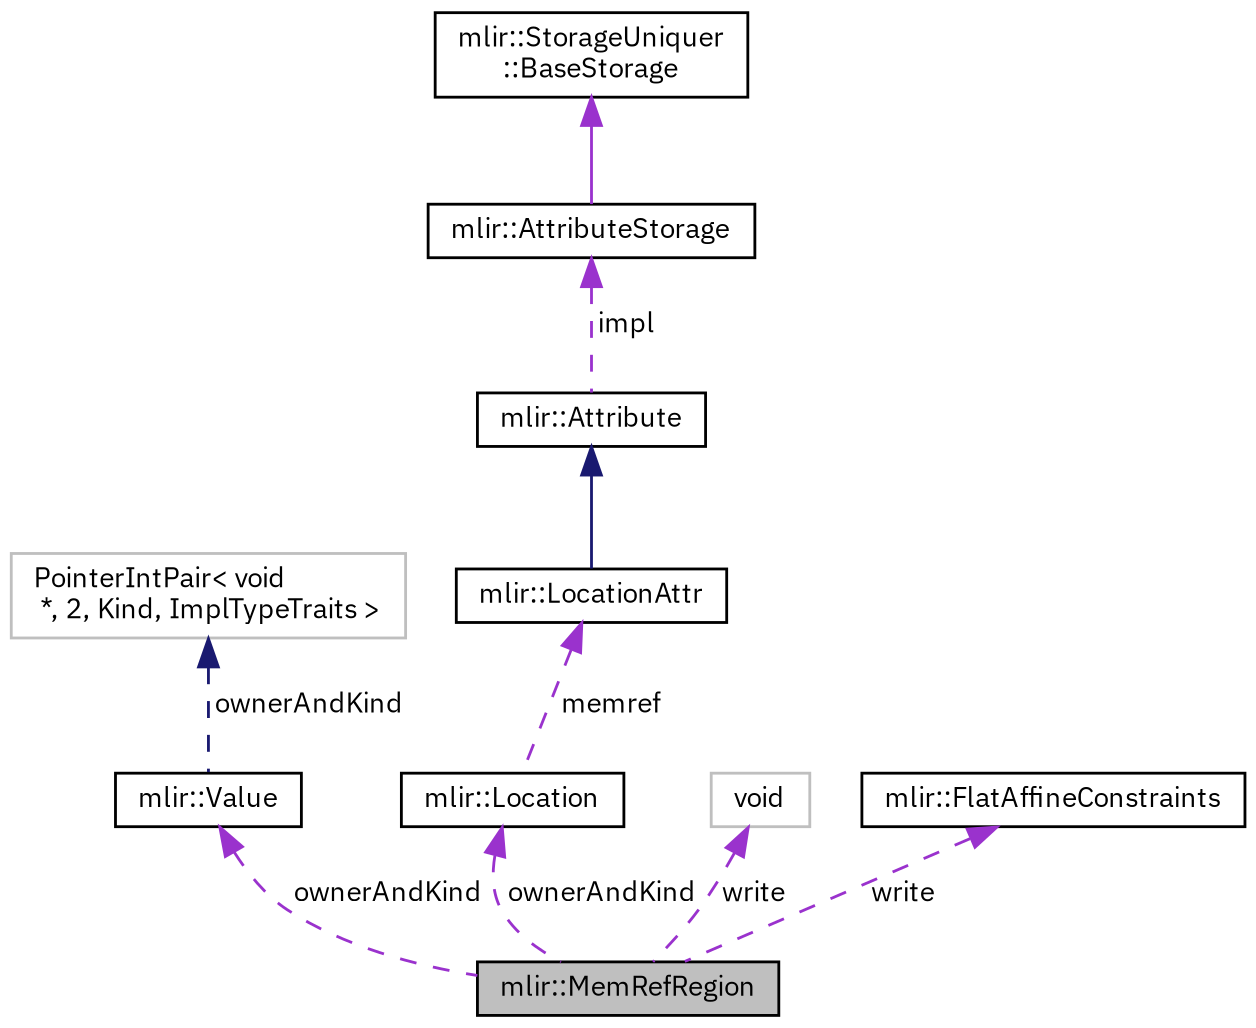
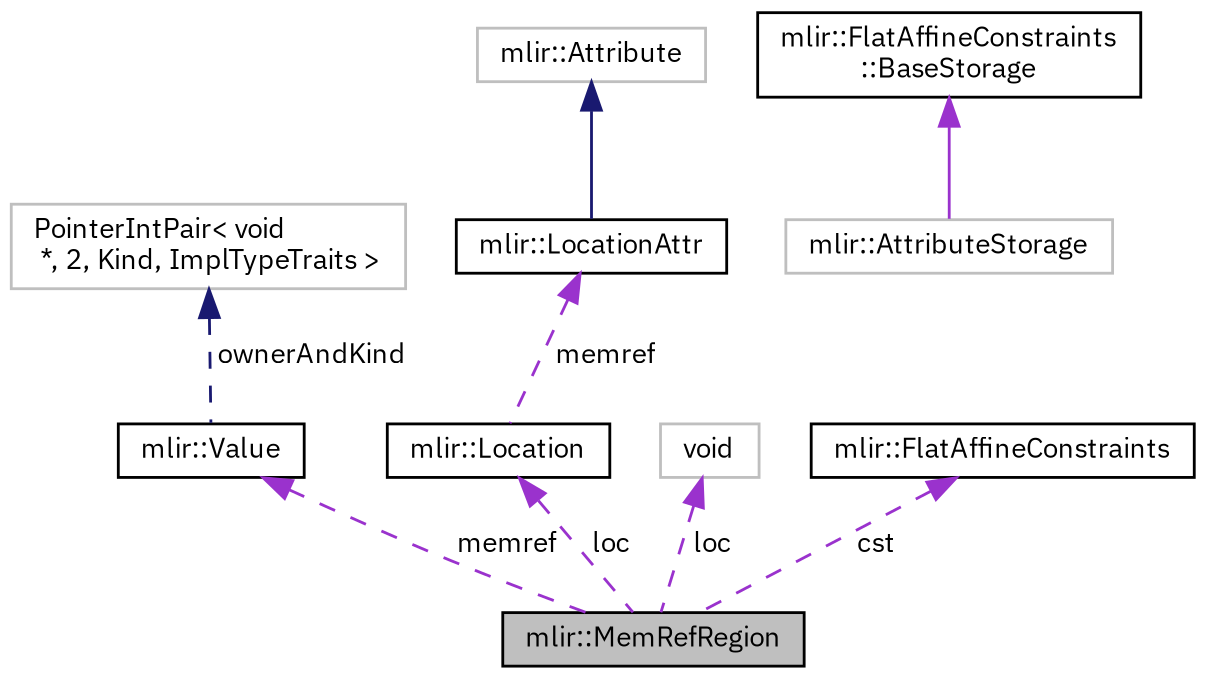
(592, 55) -> (949, 55)
(592, 231) -> (949, 246)
(592, 340) -> none
(592, 420) -> (592, 55)
(386, 894) -> (504, 545)
(600, 894) -> (608, 545)
(751, 894) -> (710, 545)
(900, 894) -> (873, 545)
